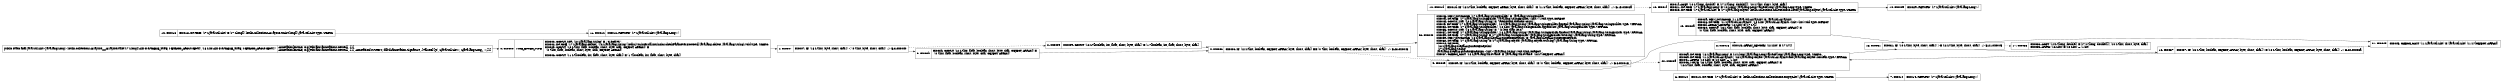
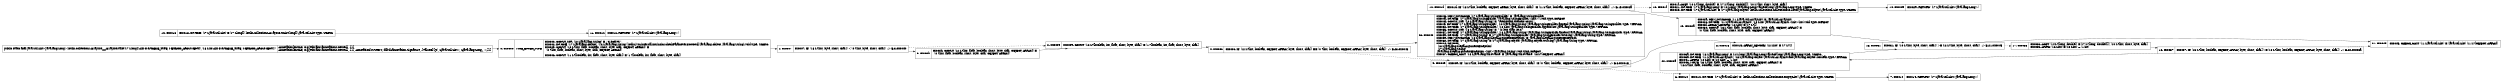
none -> (1653, 14)
(1123, 52) -> (1052, 49)
(2065, 52) -> (2153, 48)
(1645, 63) -> (1626, 71)
